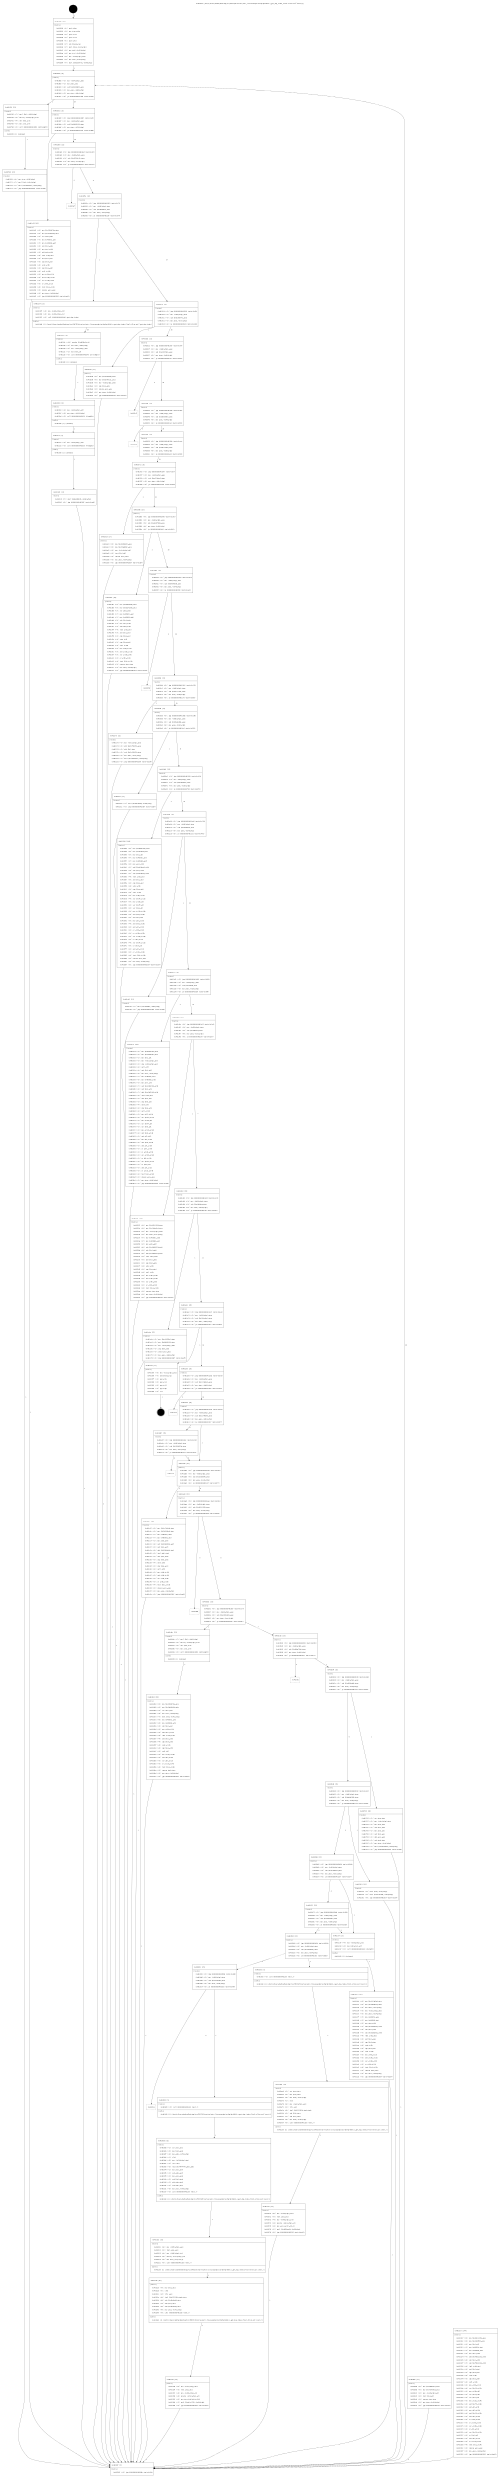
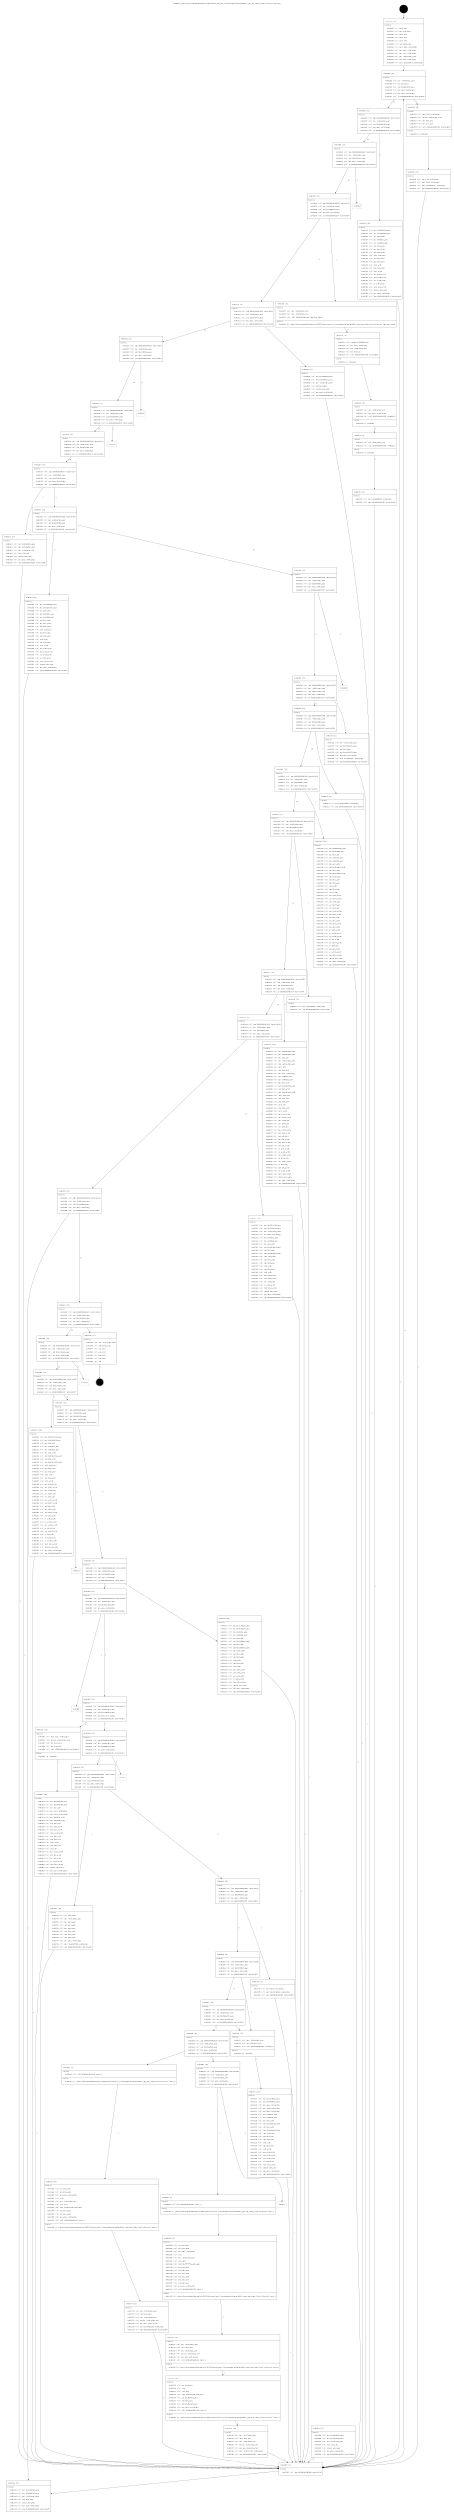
(200, 1442) -> (52, 1411)
(136, 1910) -> (165, 2482)
